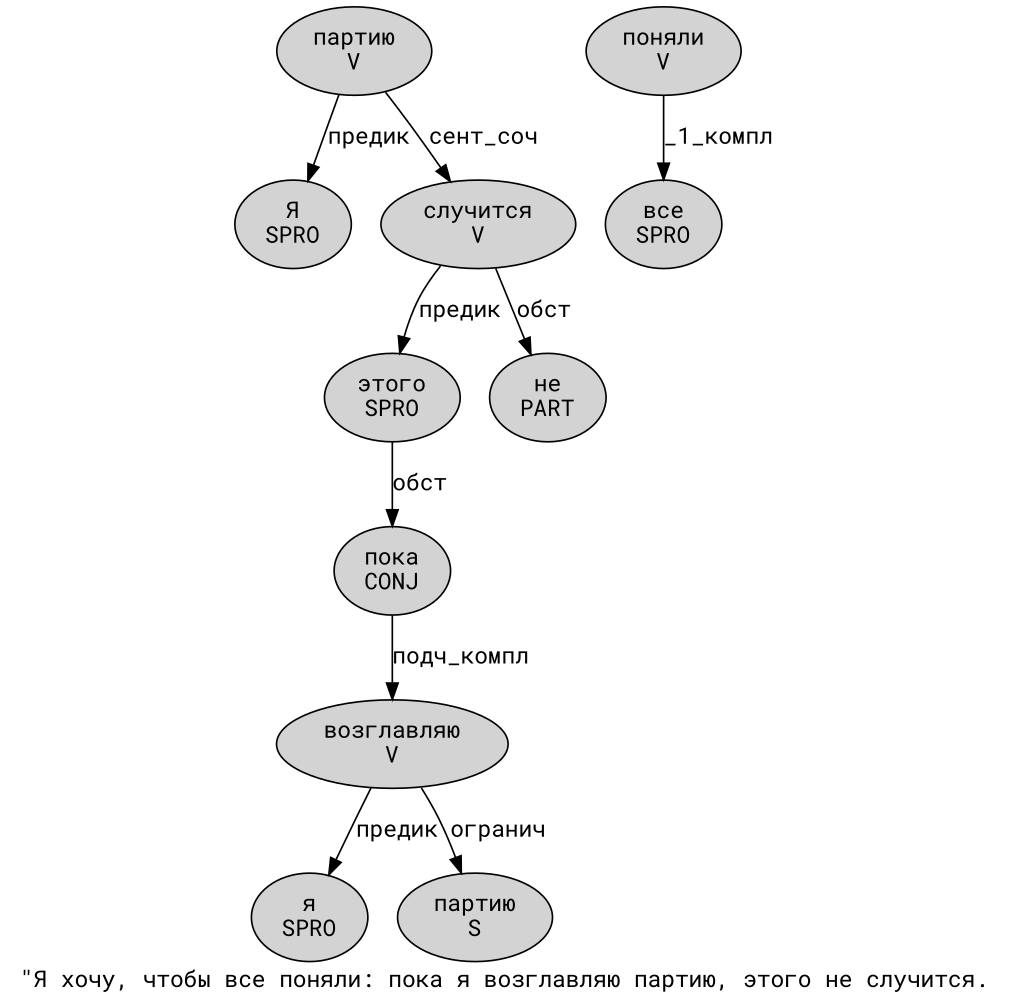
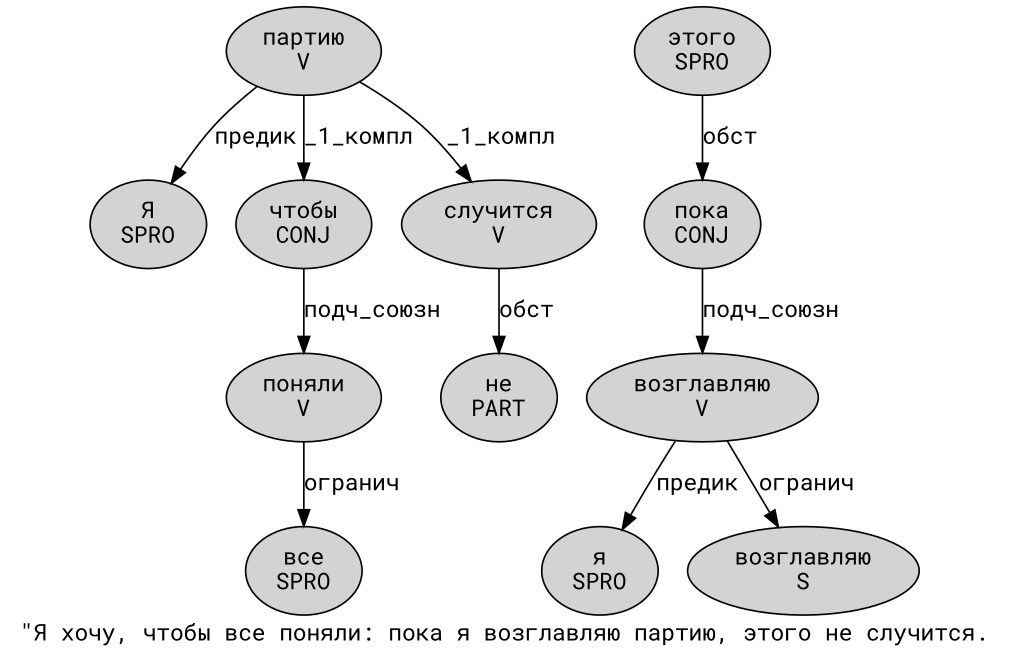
(484, 138) -> (502, 138)
(719, 138) -> (352, 484)
none -> (304, 224)
(418, 300) -> none
(461, 657) -> (771, 311)
(475, 917) -> (803, 571)
